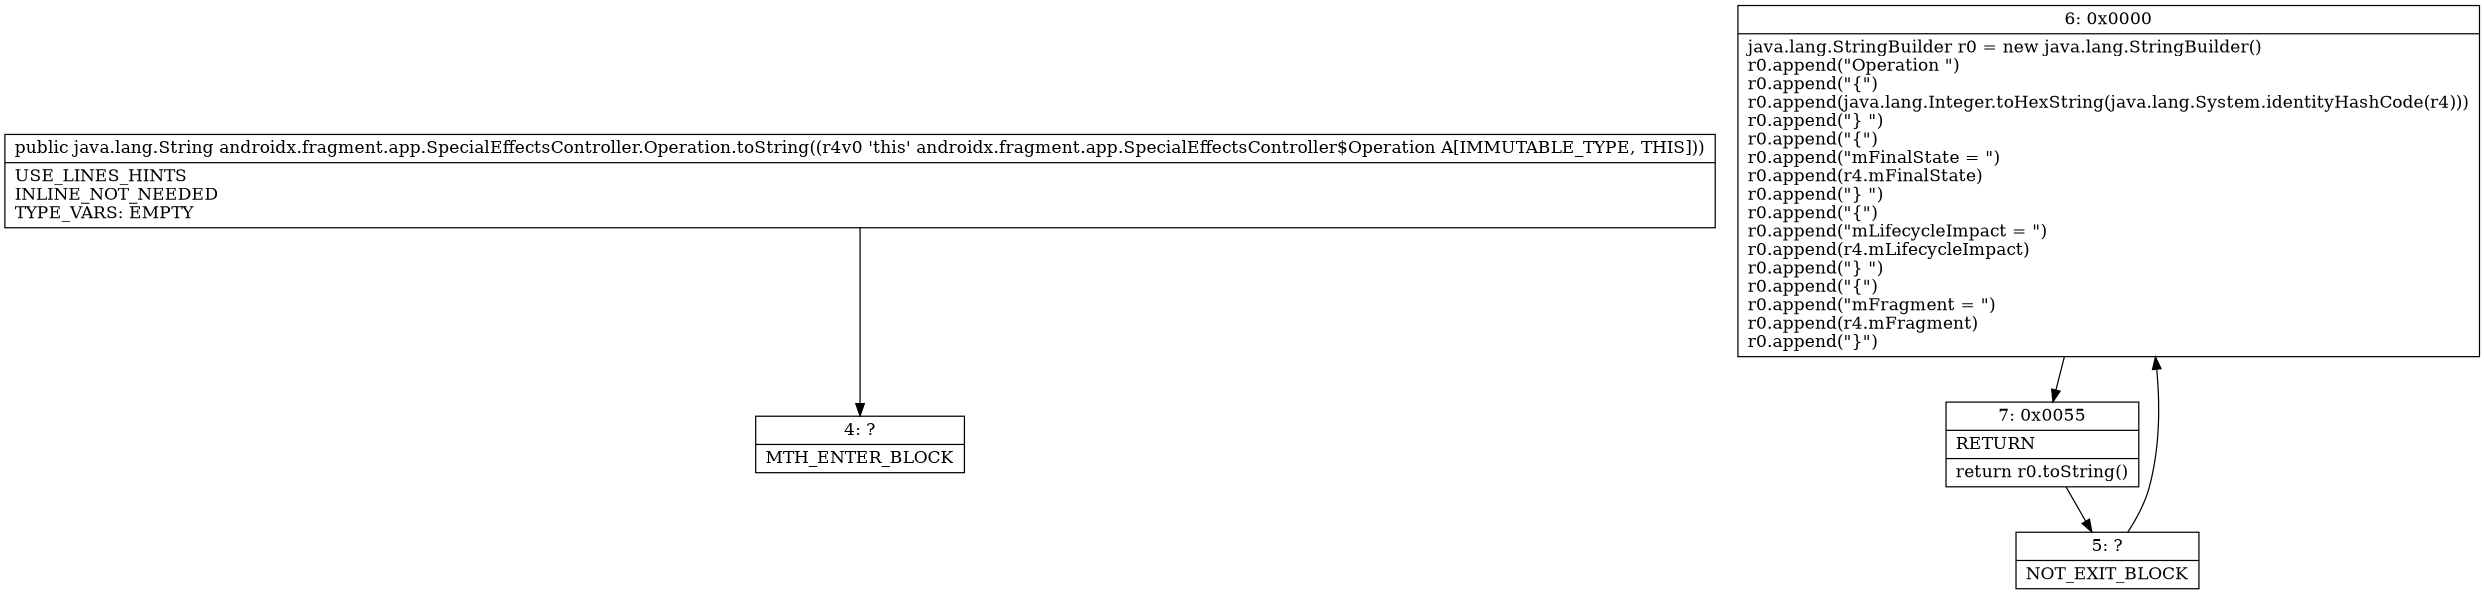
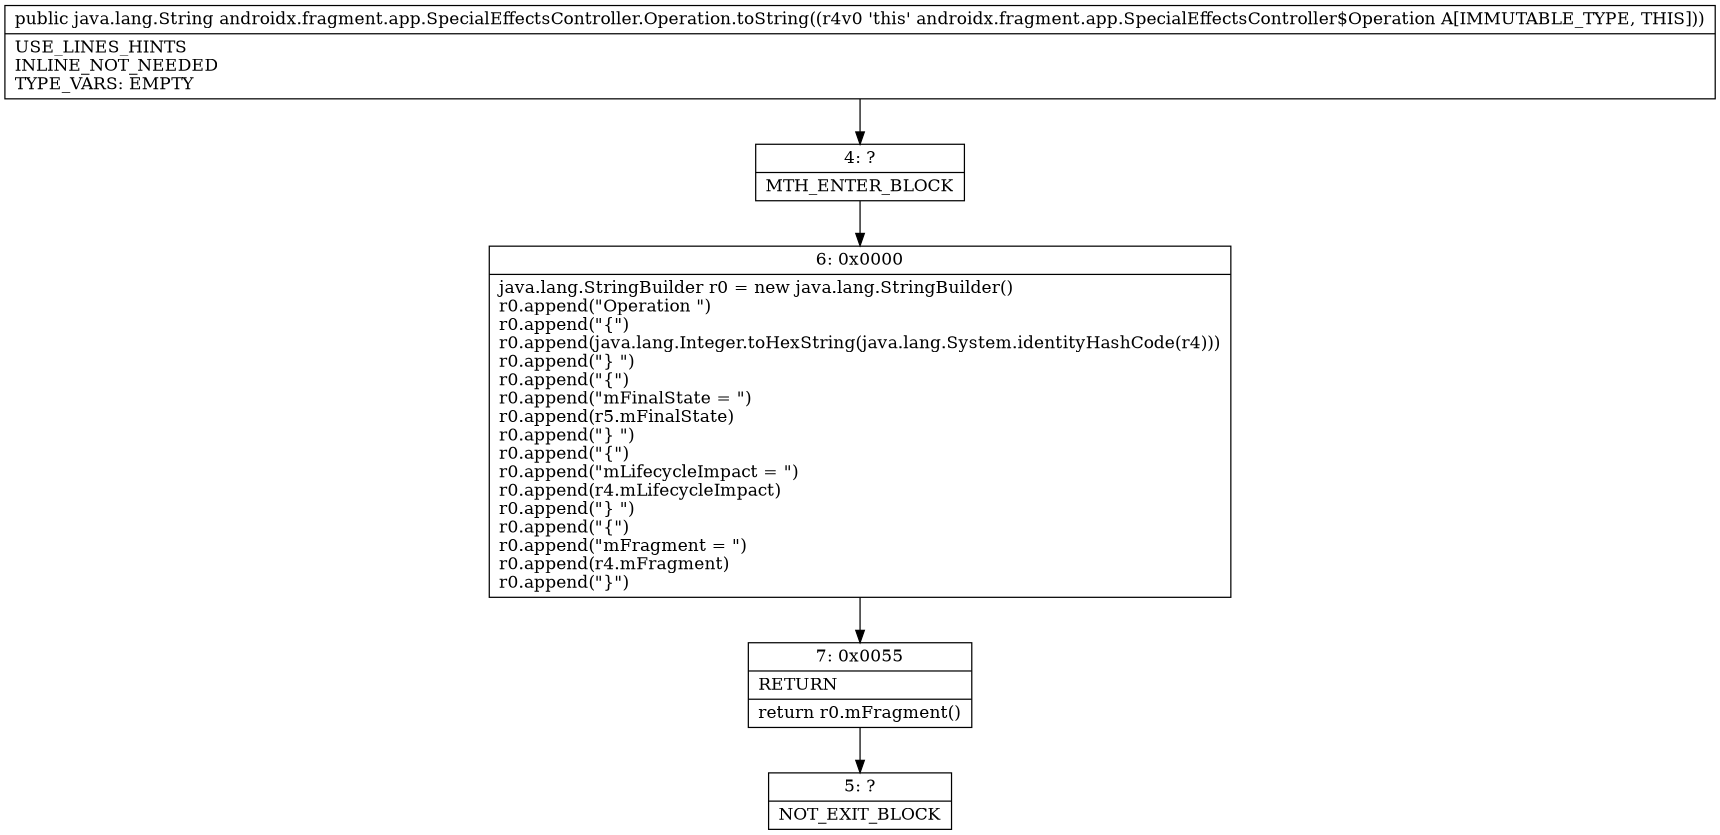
(1866, 176) -> (617, 417)
(2156, 454) -> (860, 217)
(2042, 472) -> (860, 713)
